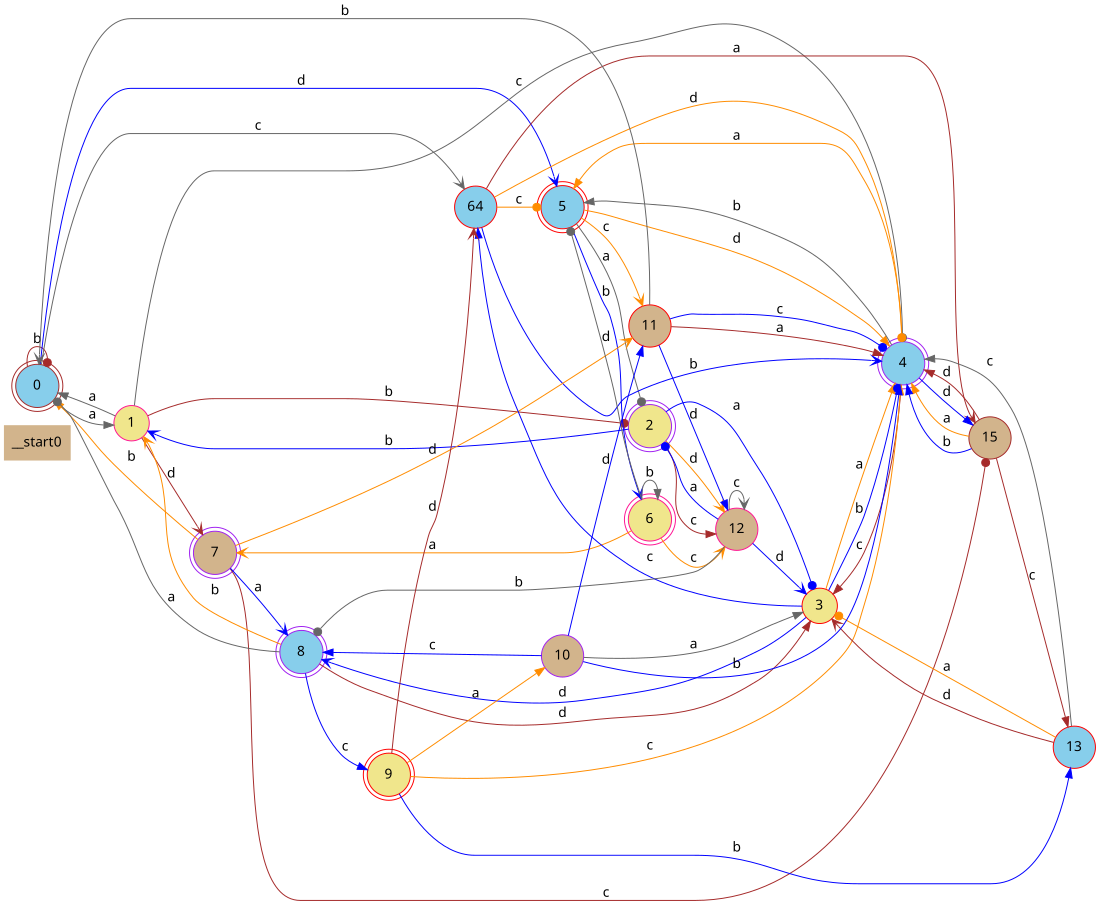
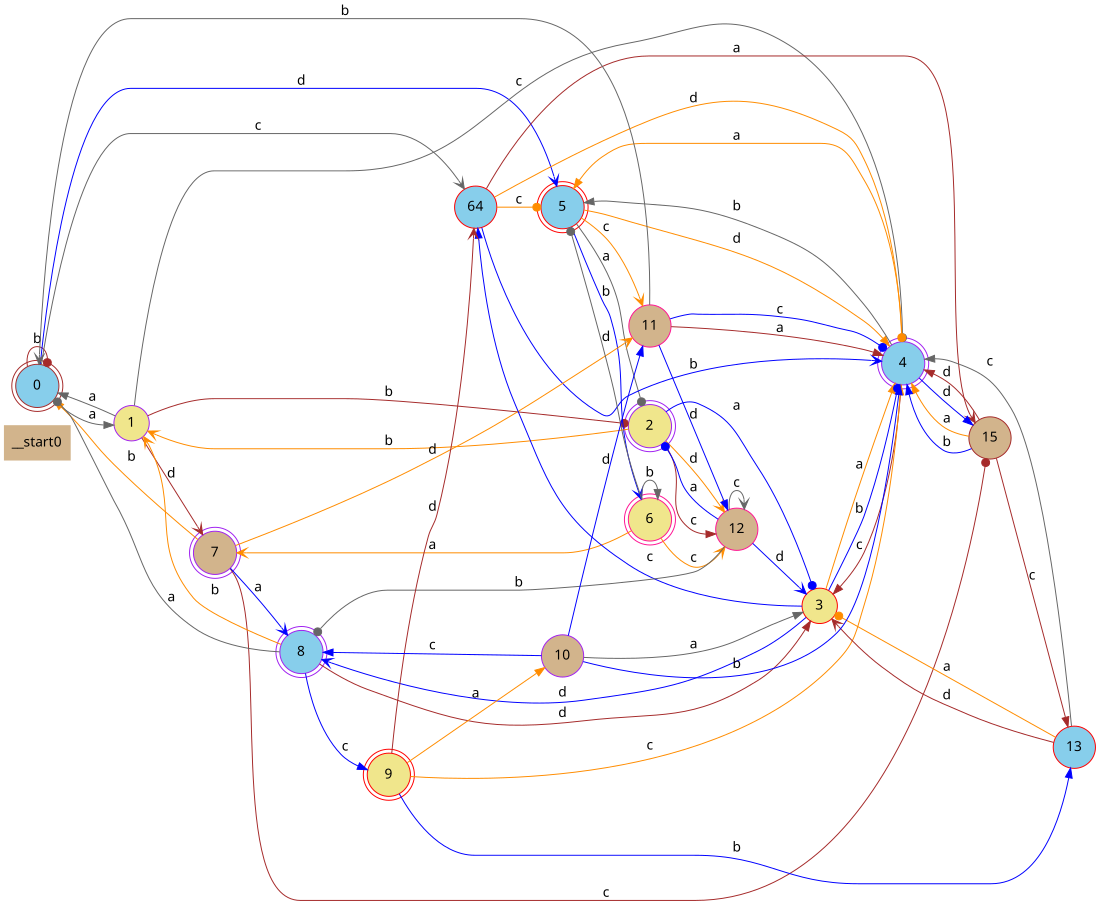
(650, 326) -> (650, 326)
(132, 423) -> (132, 423)
(392, 449) -> (392, 449)
